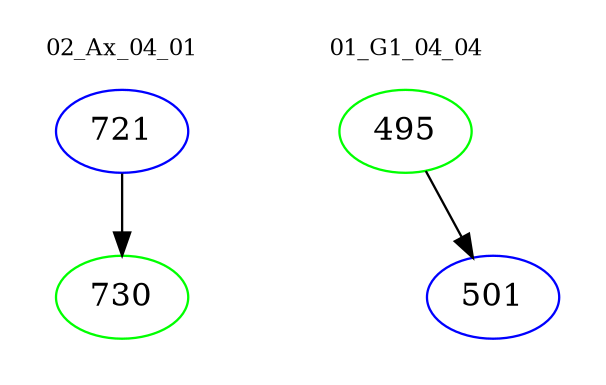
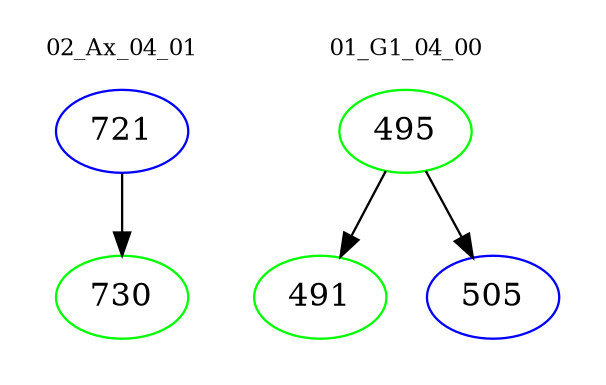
(407, 50) -> (407, 50)
none -> (320, 297)
(493, 297) -> (493, 297)
